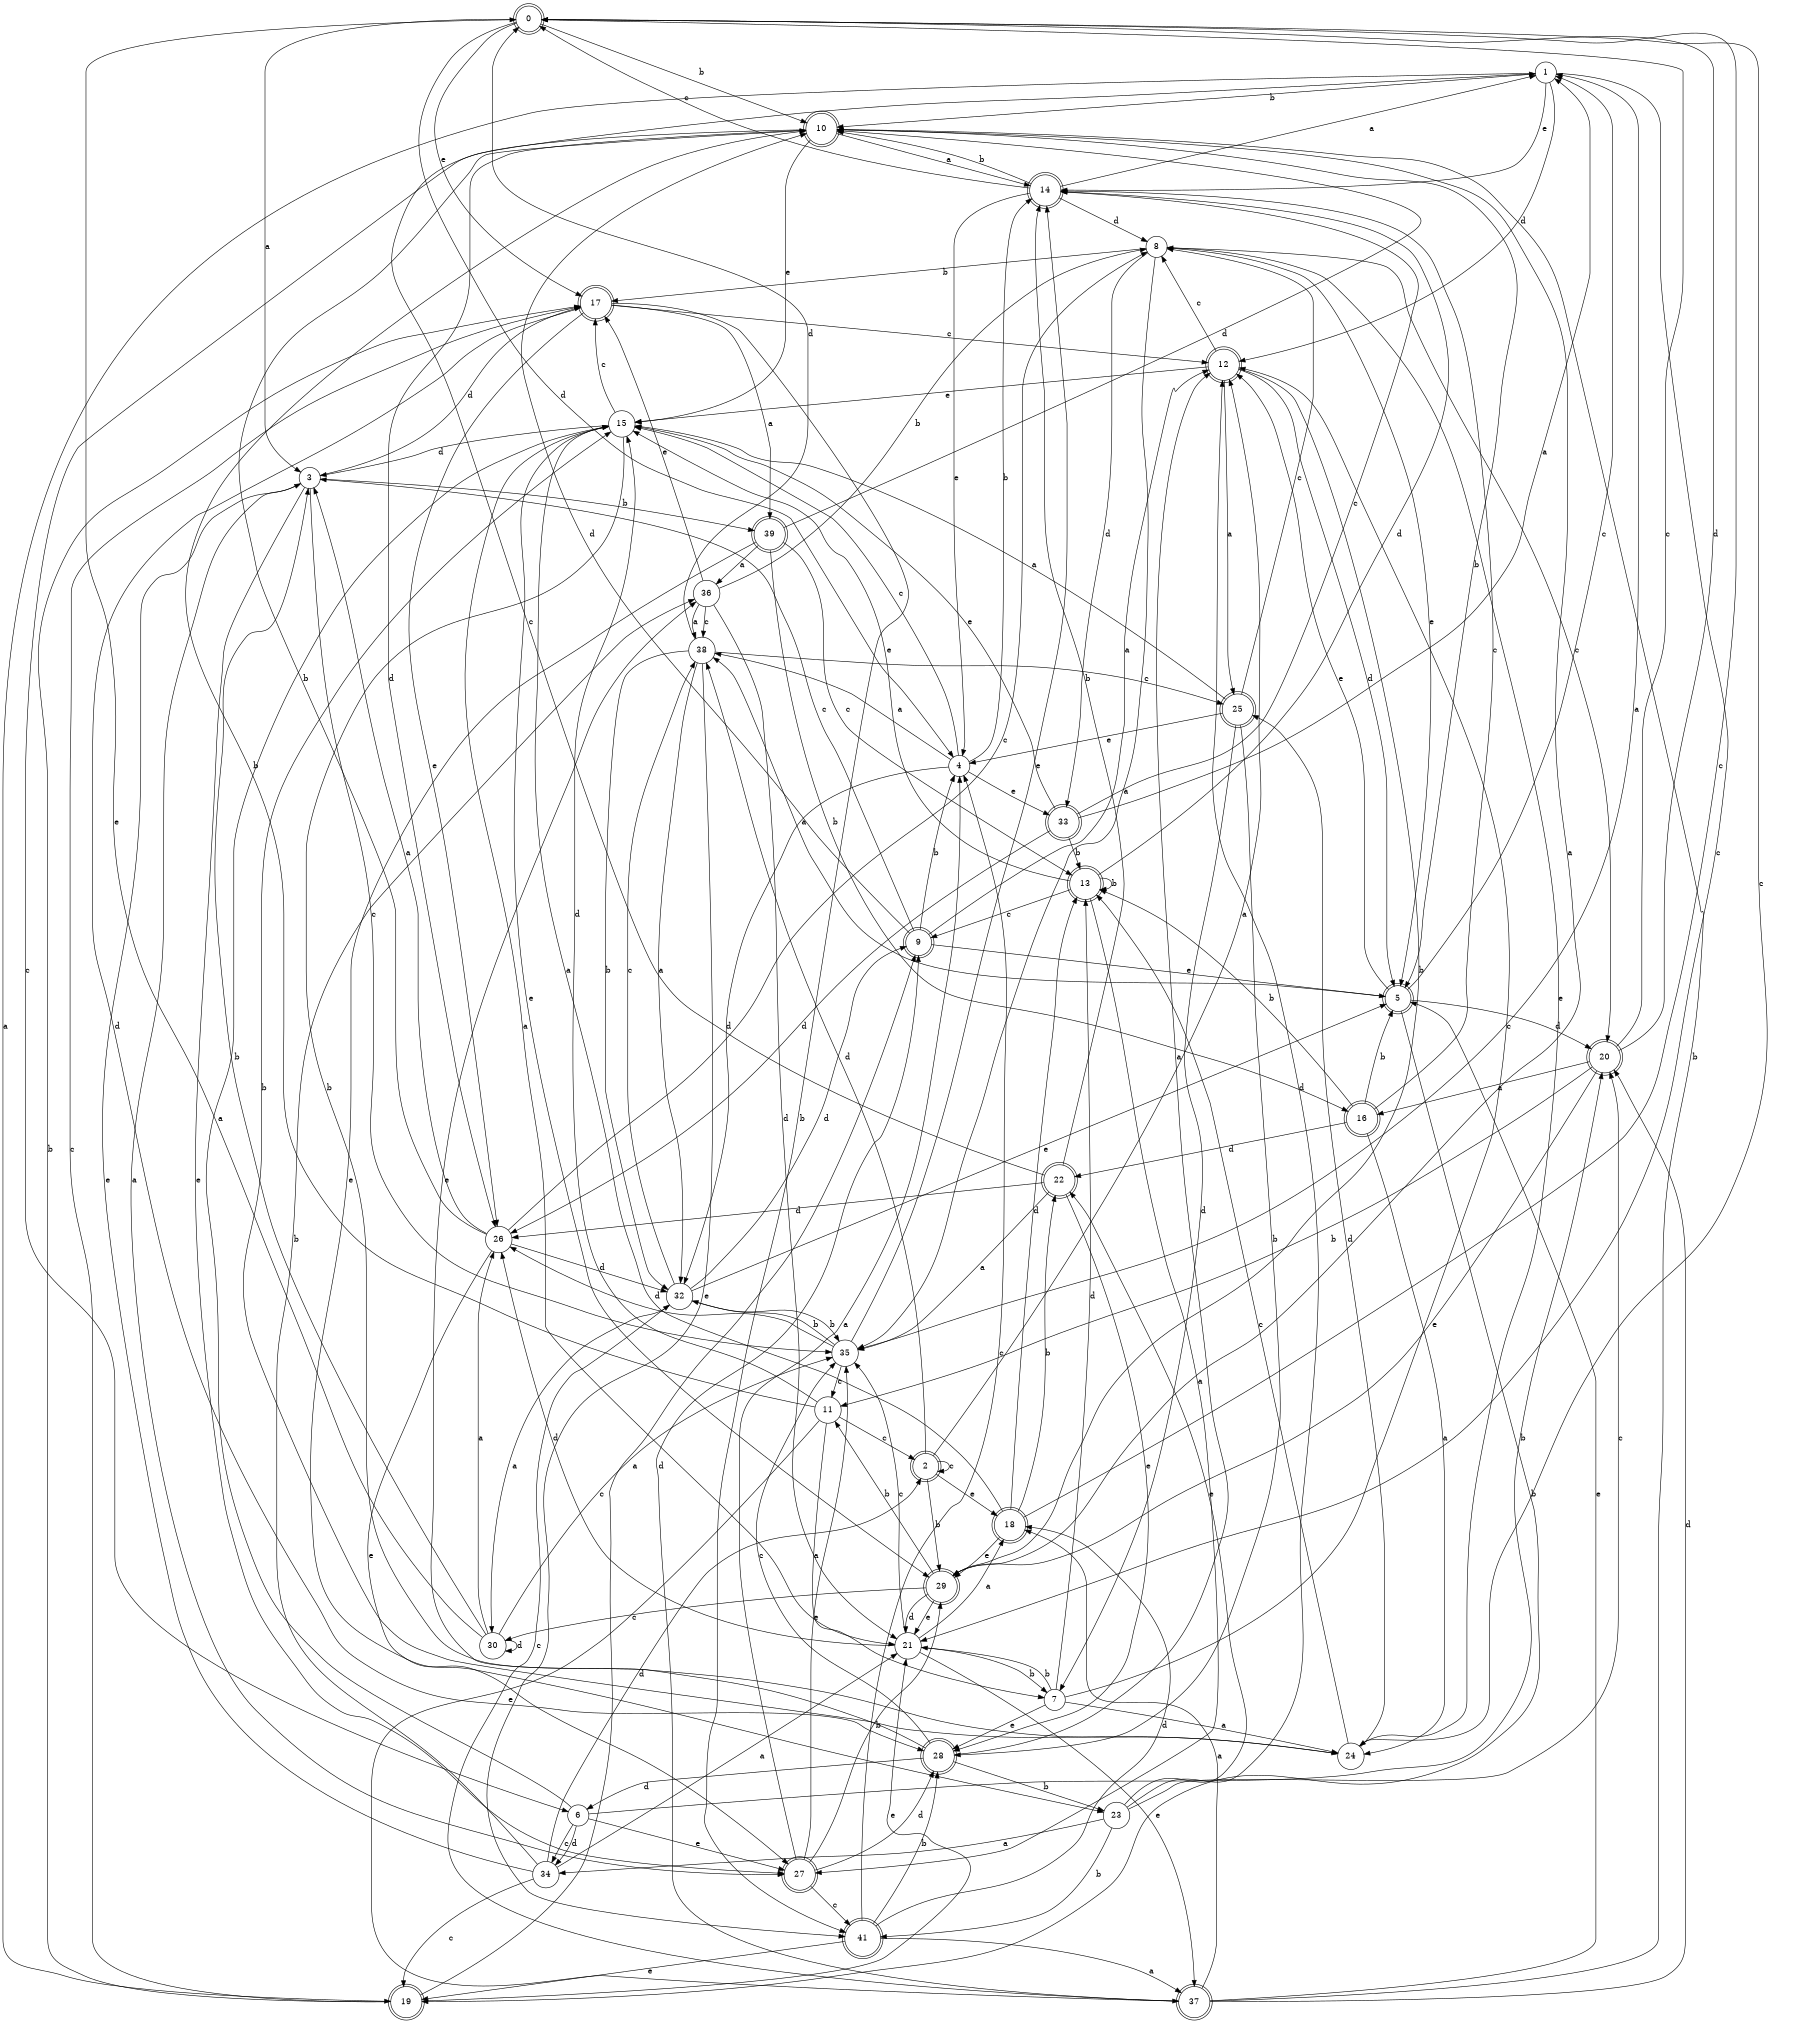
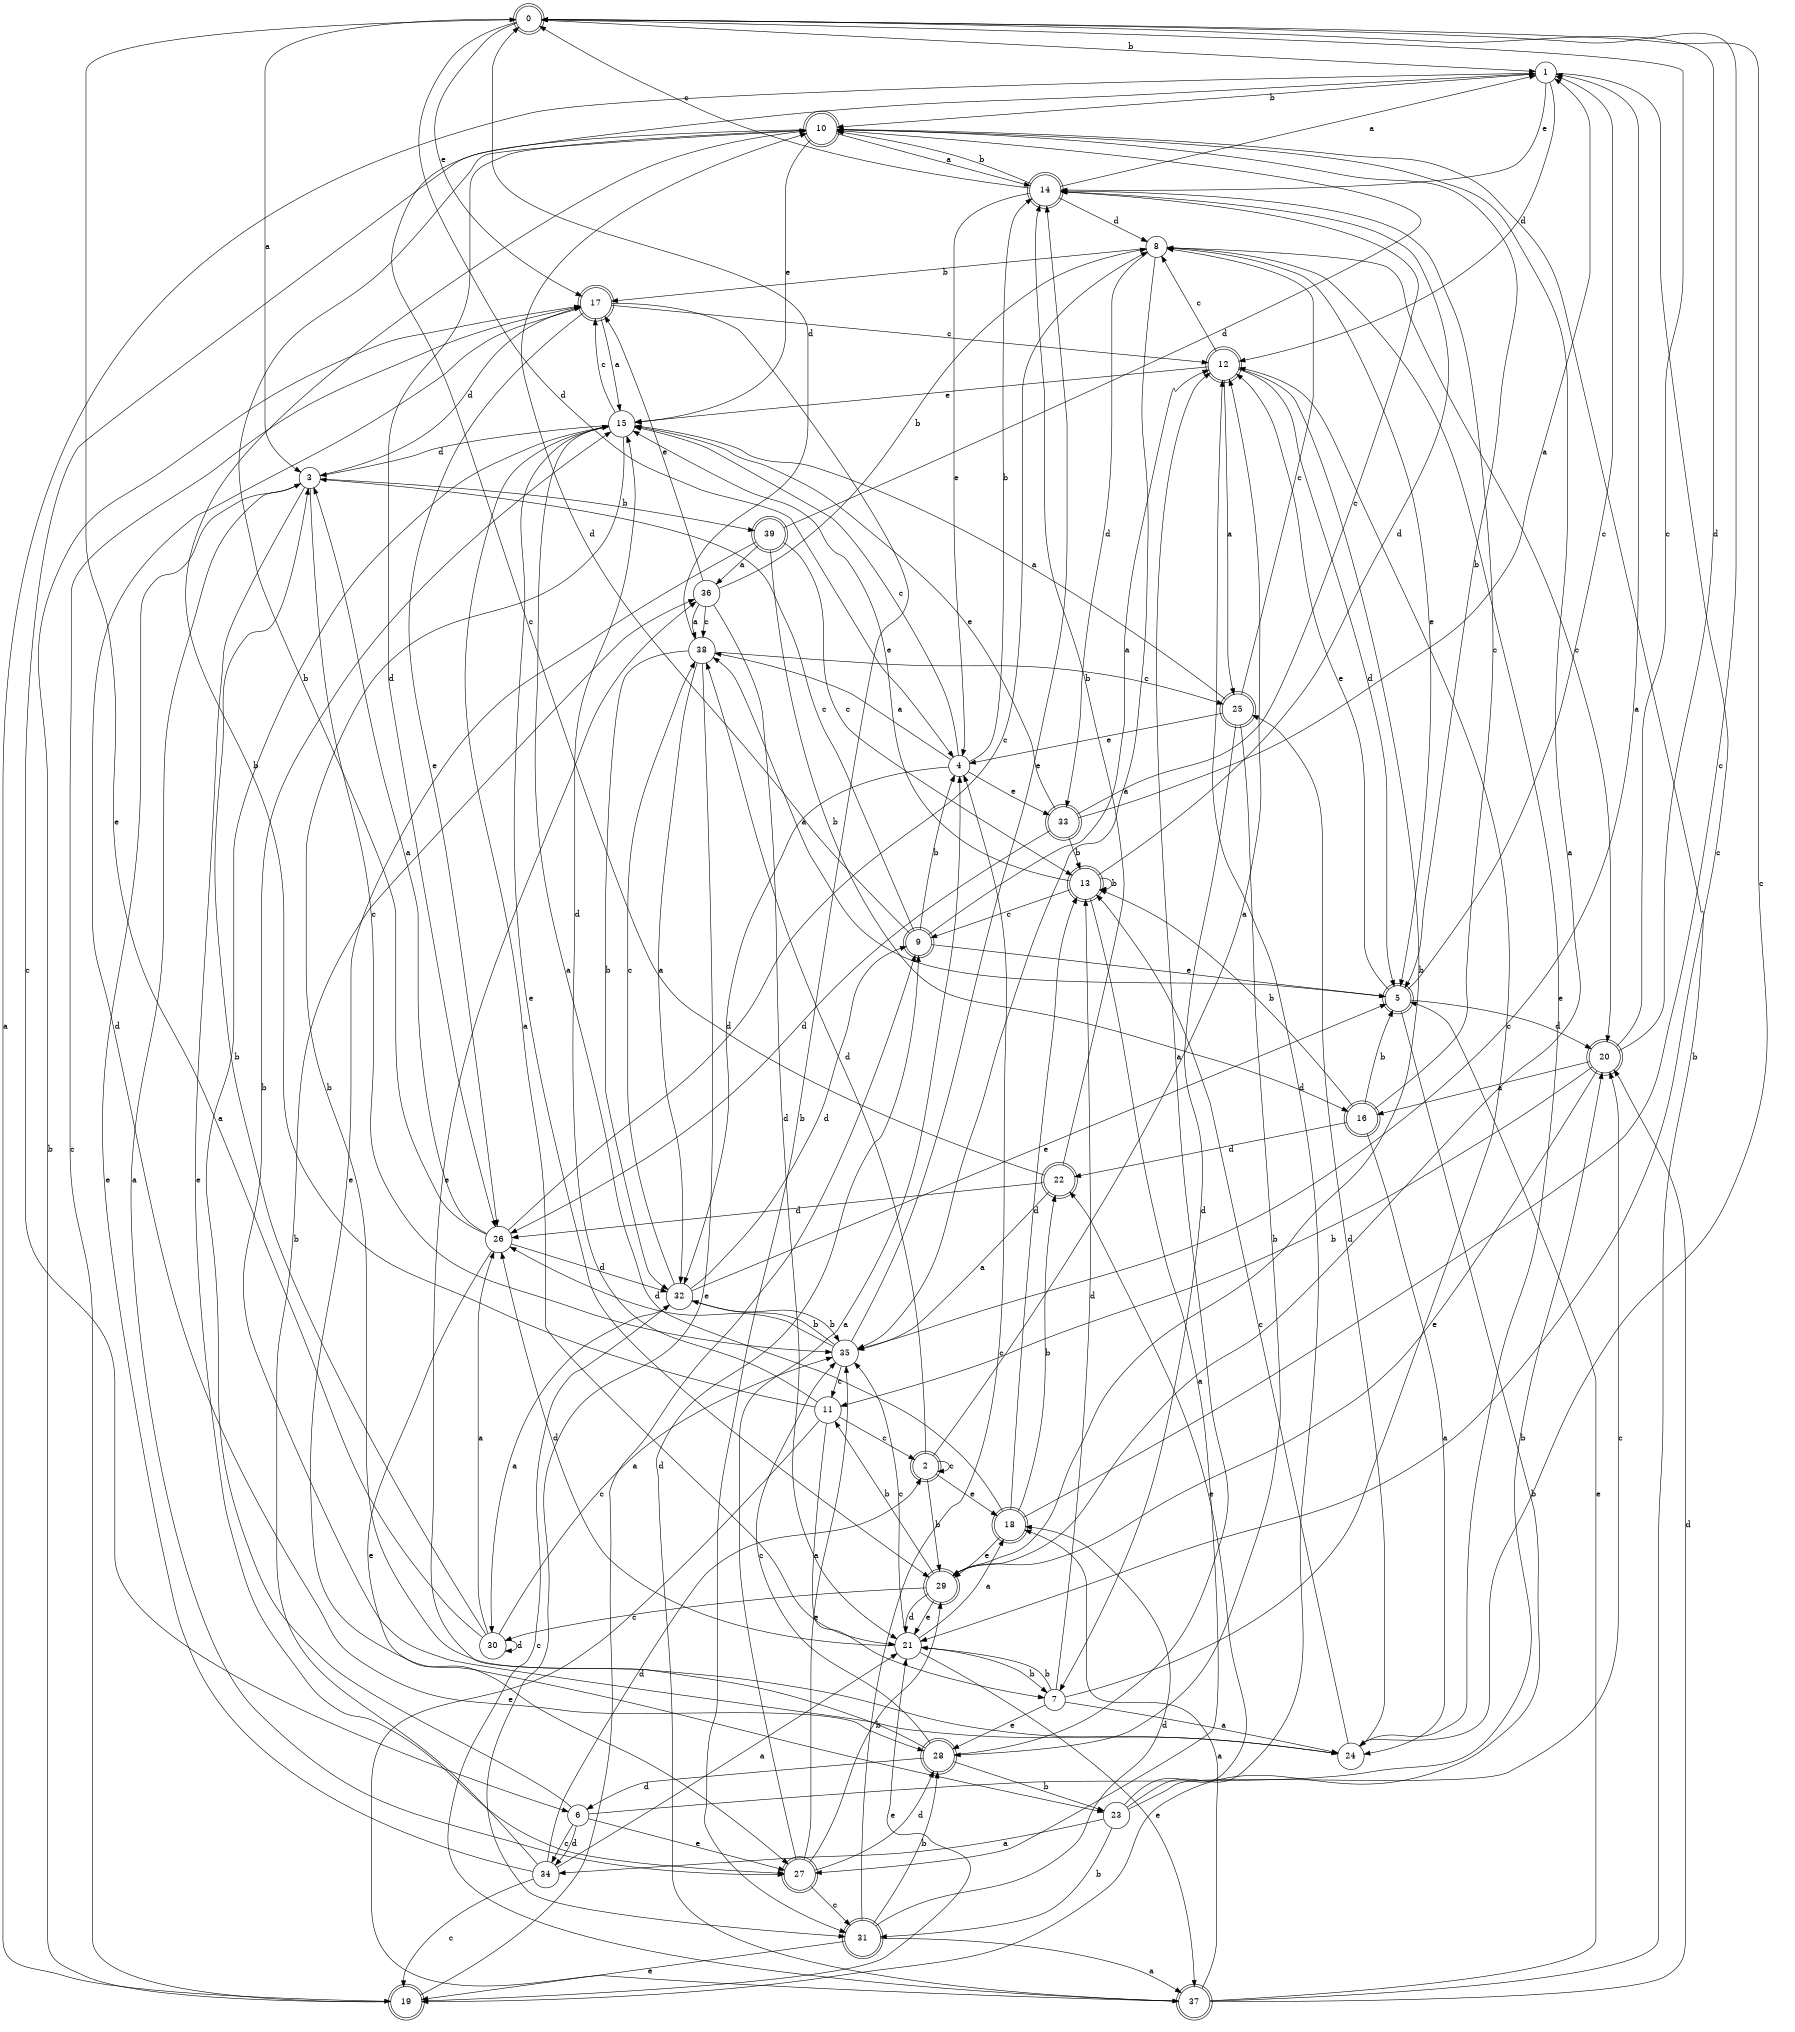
(671, 72) -> (1036, 46)
(746, 361) -> (611, 361)
(1147, 1520) -> none
(863, 1938) -> (863, 1938)
